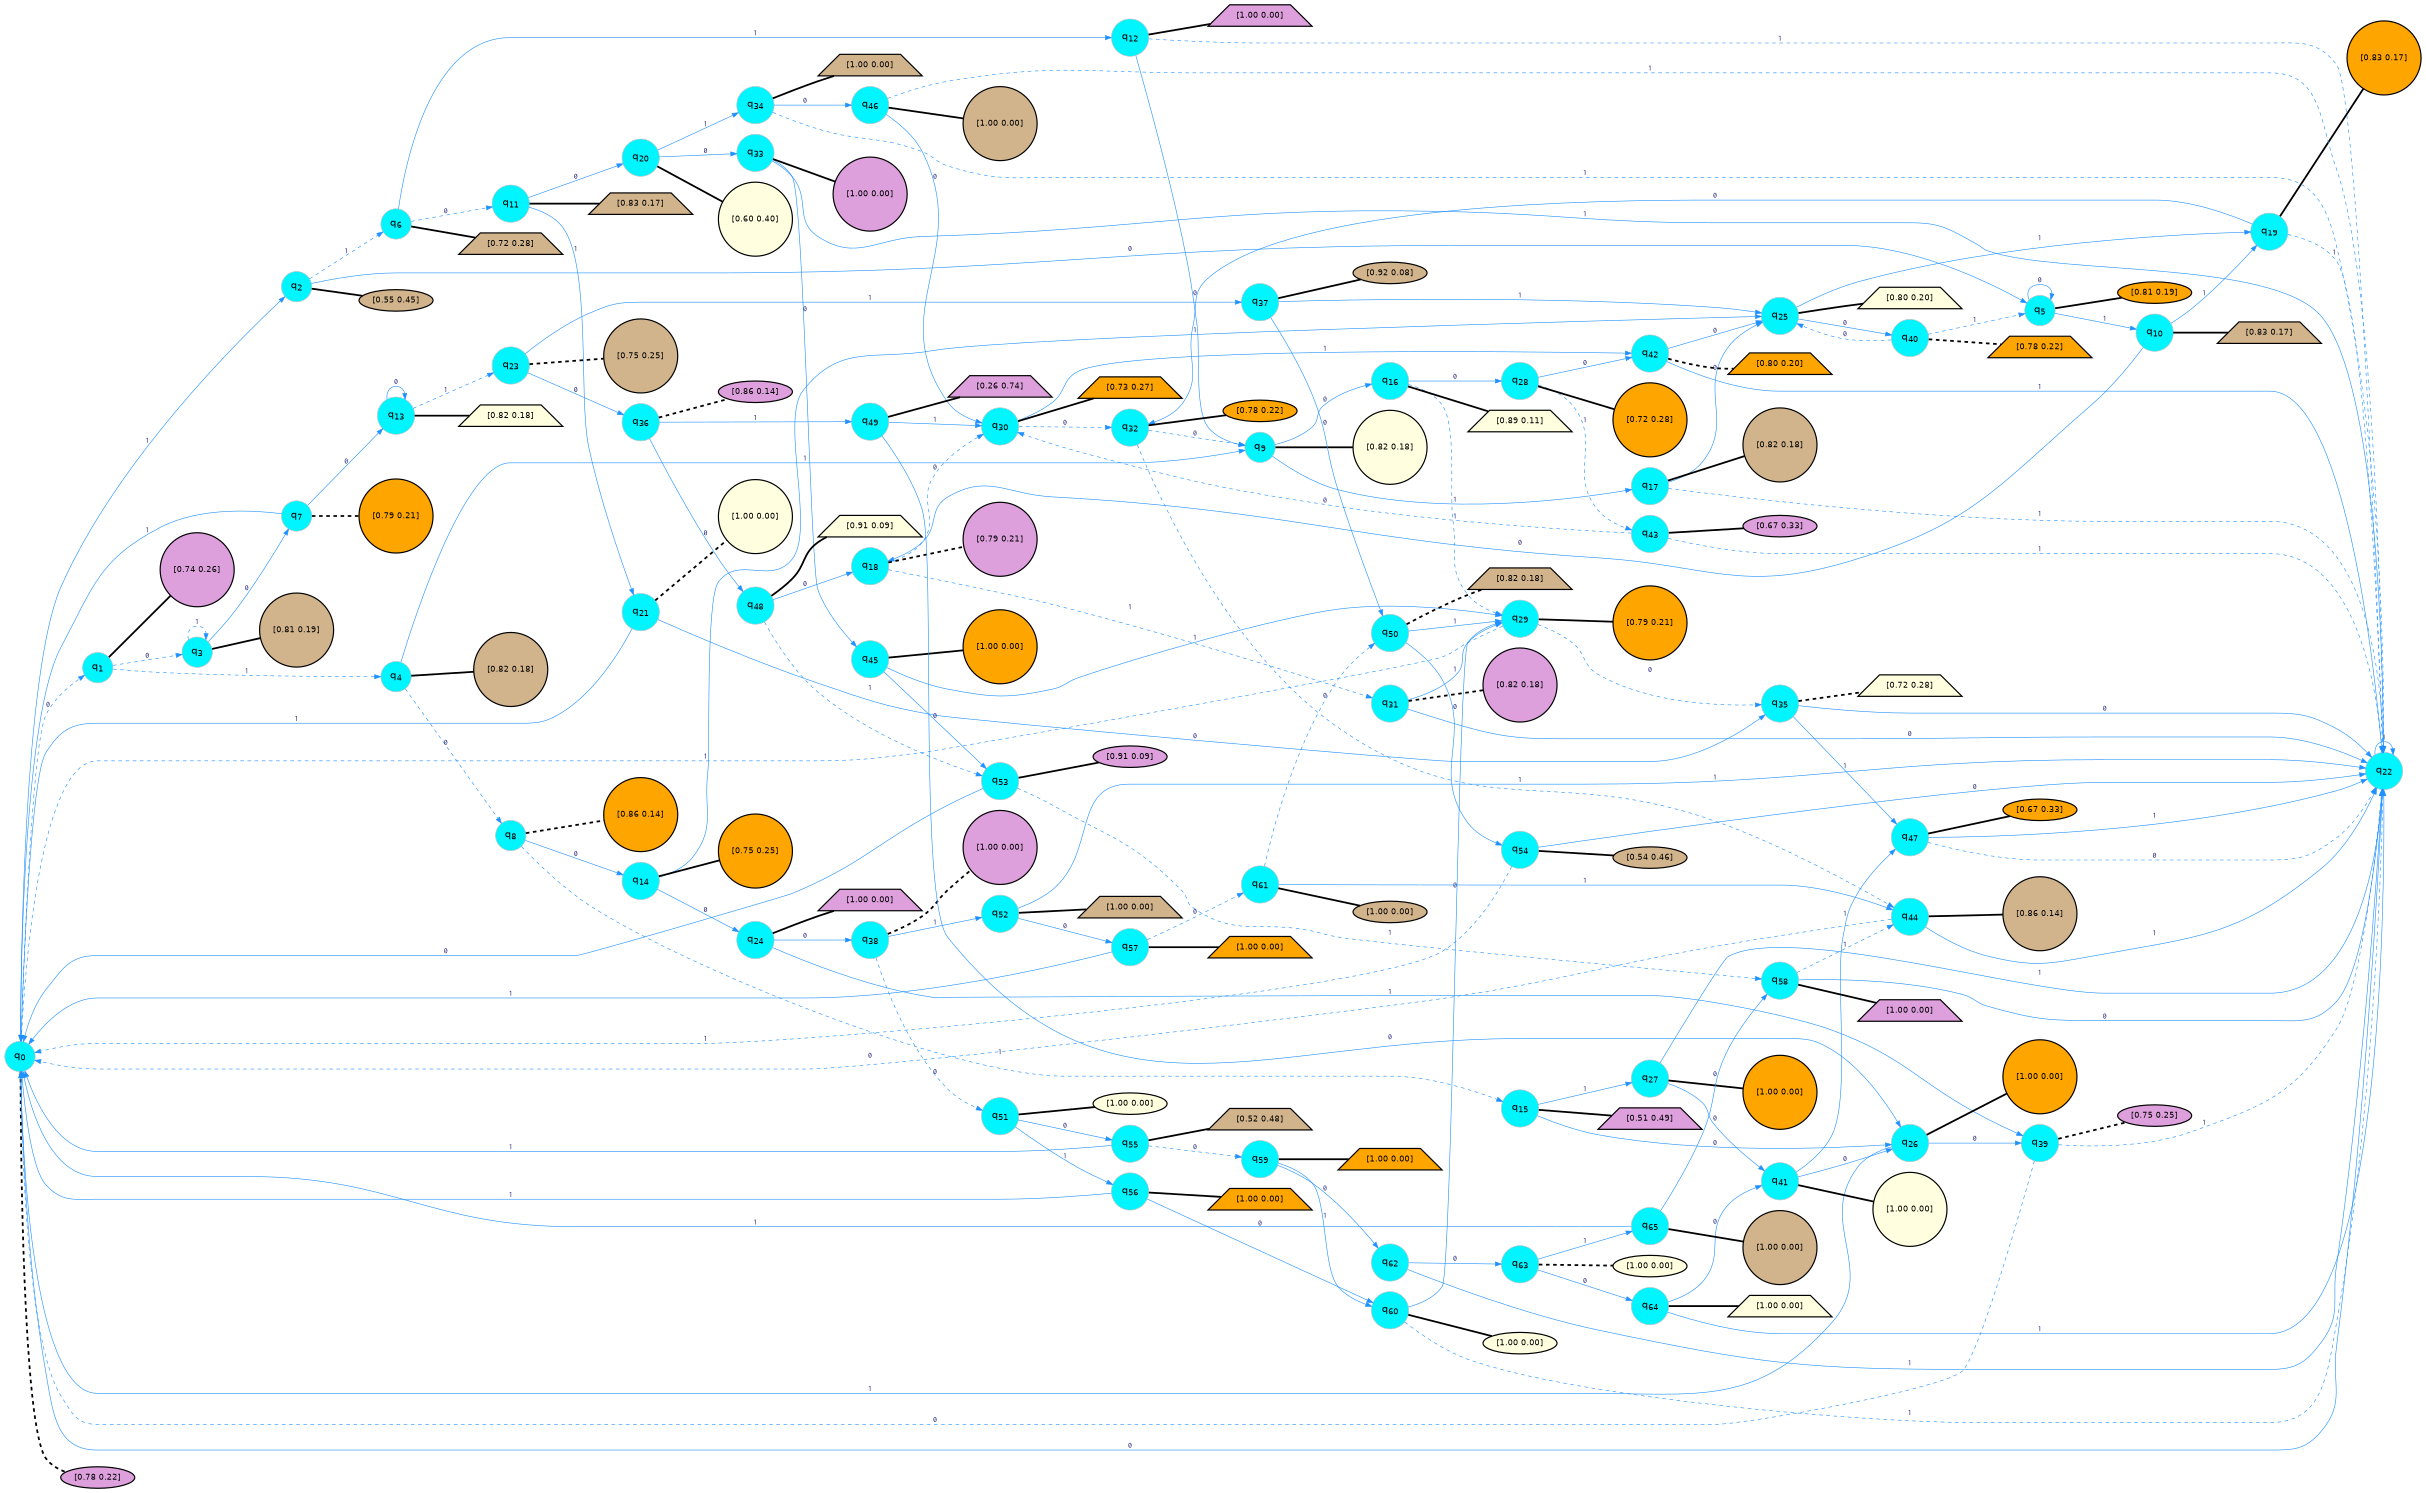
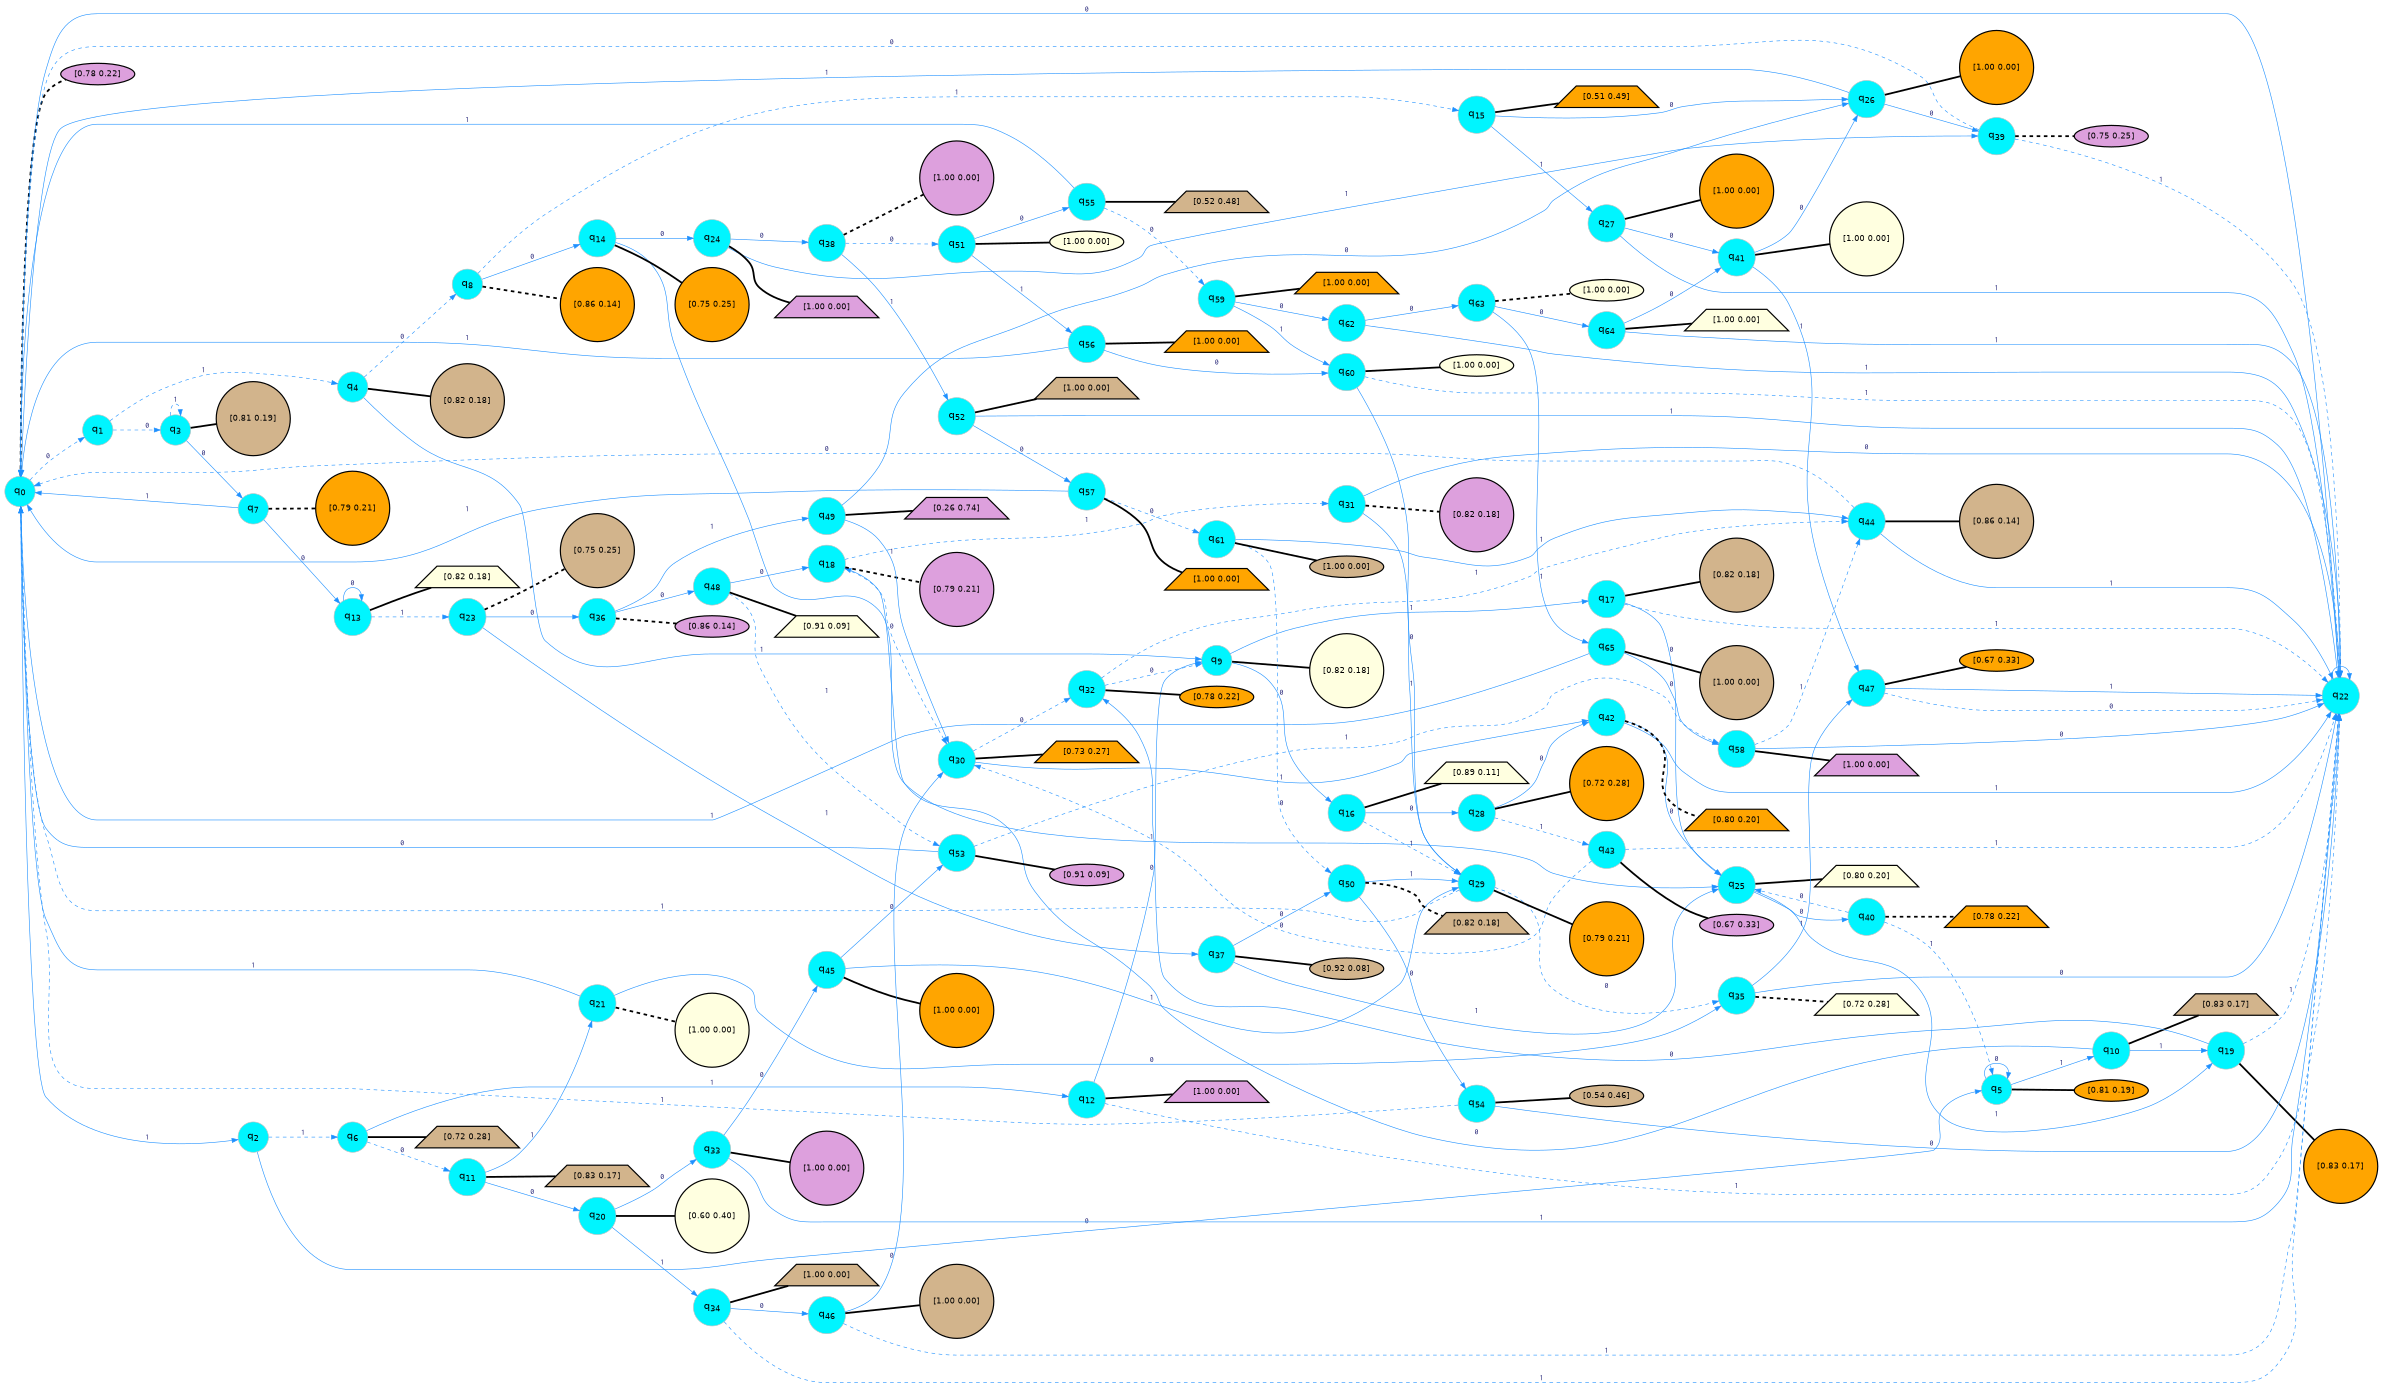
(396, 300) -> none
(197, 570) -> none
(1650, 1119) -> (1607, 97)
